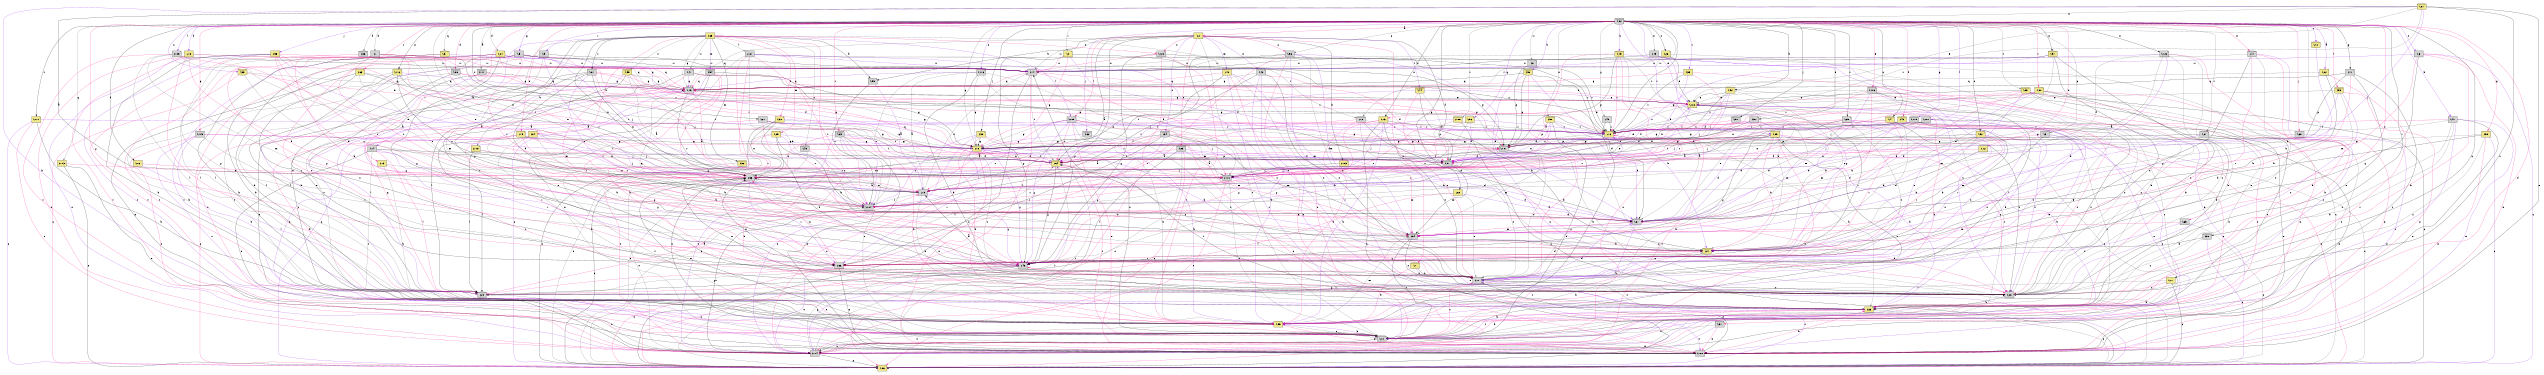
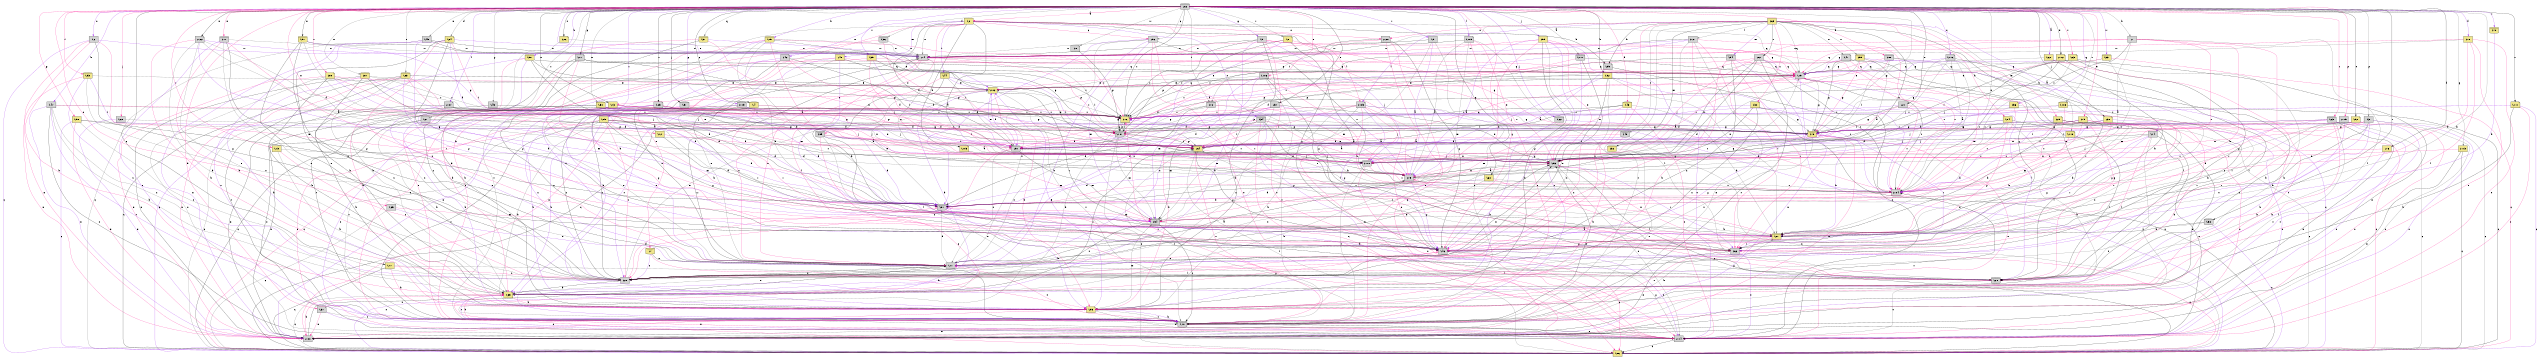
(2021, 14) -> (724, 9)
